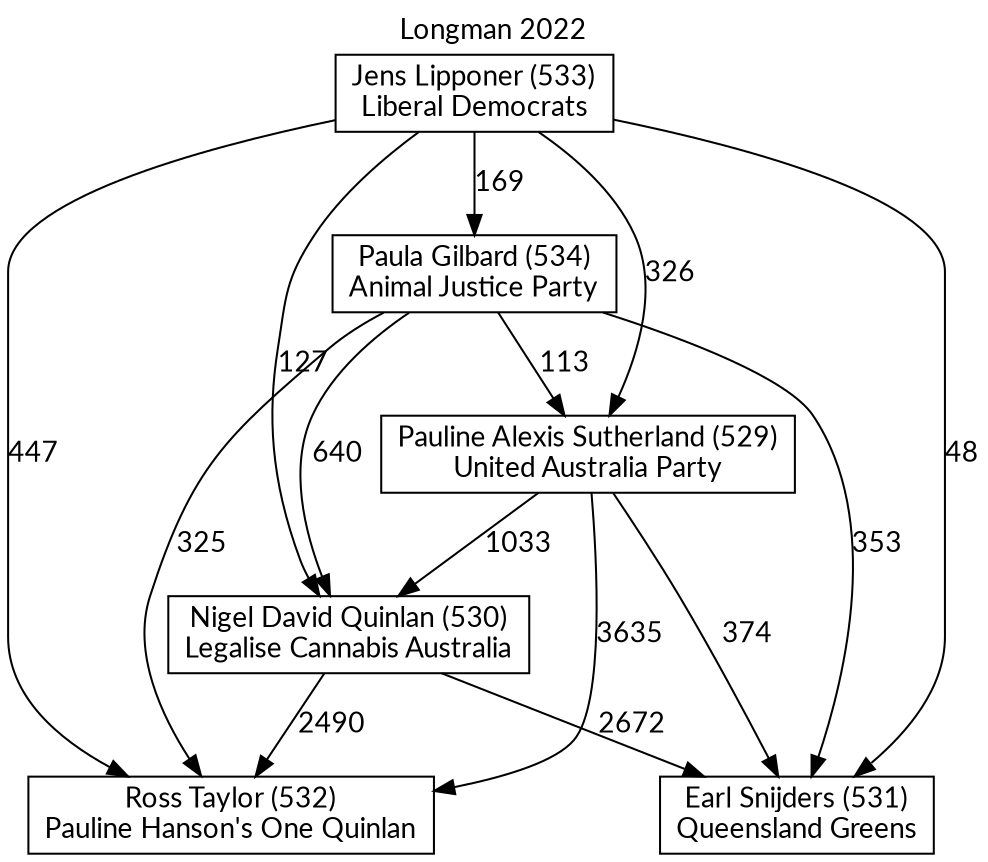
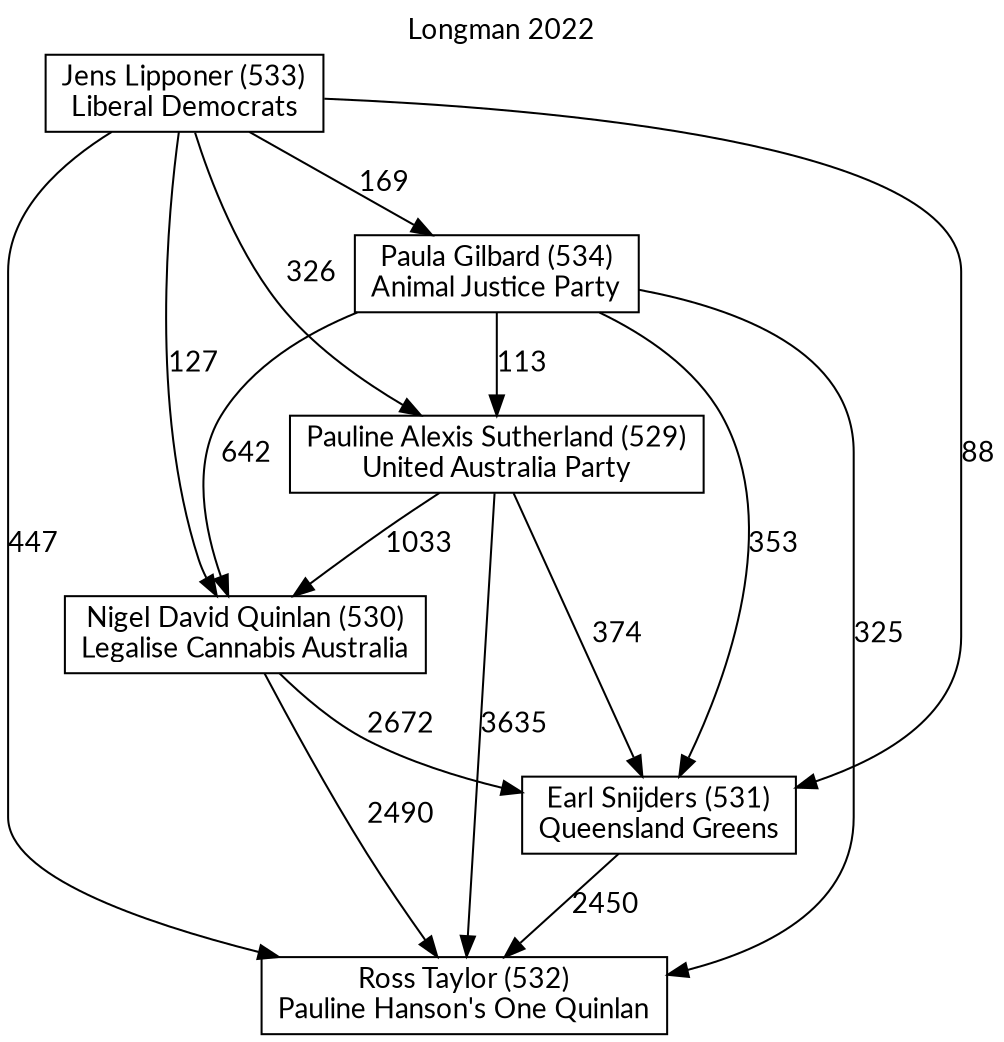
(338, 454) -> (246, 454)
(962, 454) -> (978, 454)
none -> (570, 898)
